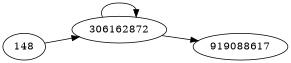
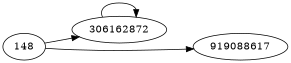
(176, 38) -> (116, 51)
